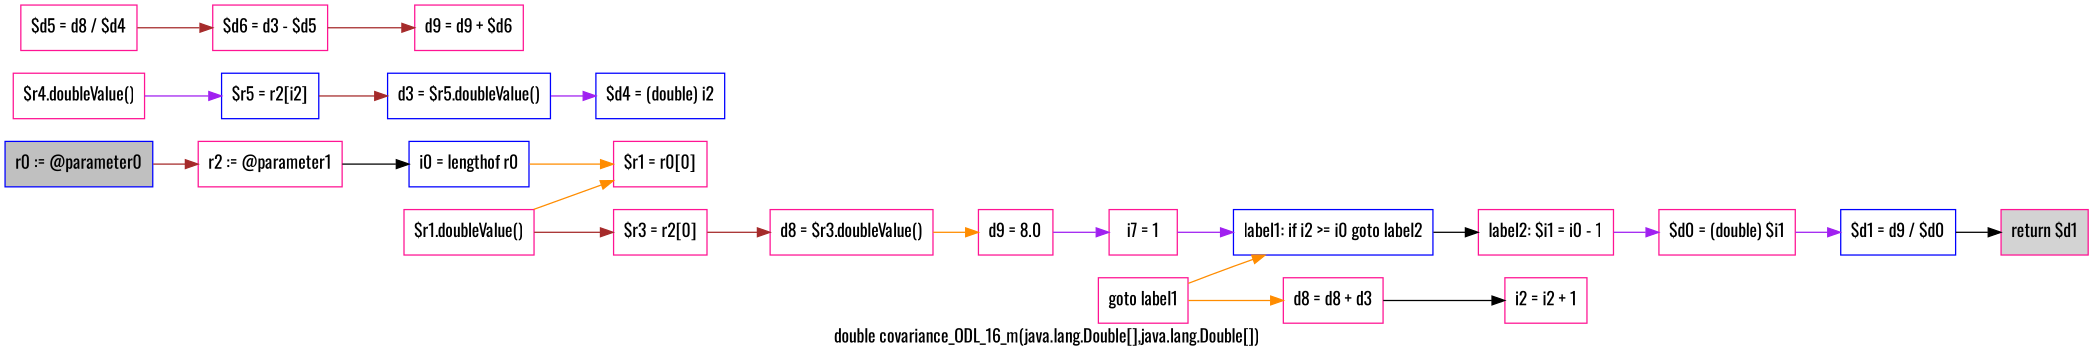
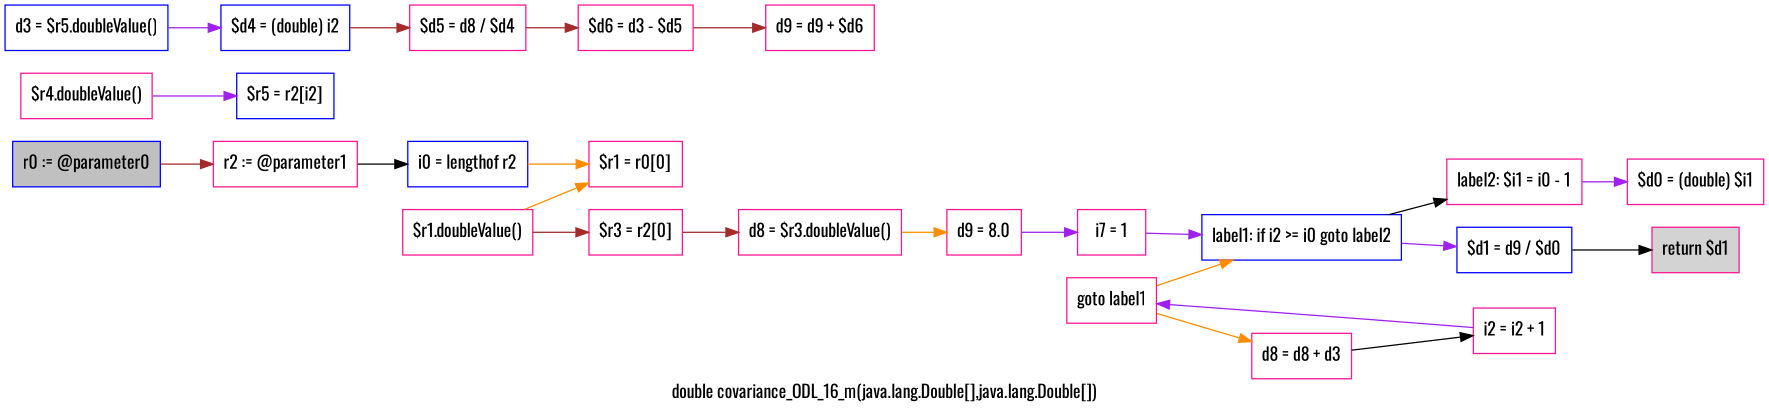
none -> (373, 28)
(347, 96) -> none
(469, 164) -> (468, 164)
(1811, 232) -> (1423, 245)
none -> (1322, 316)
